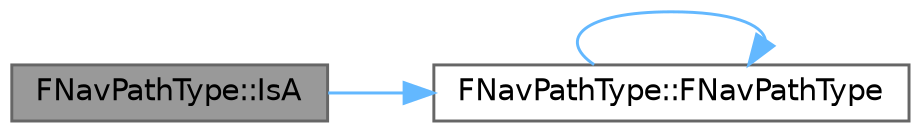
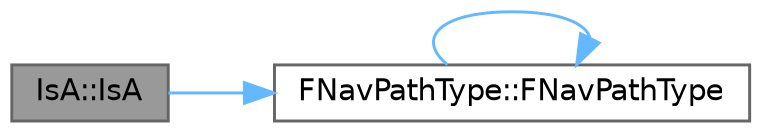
(170, 93) -> (90, 93)
